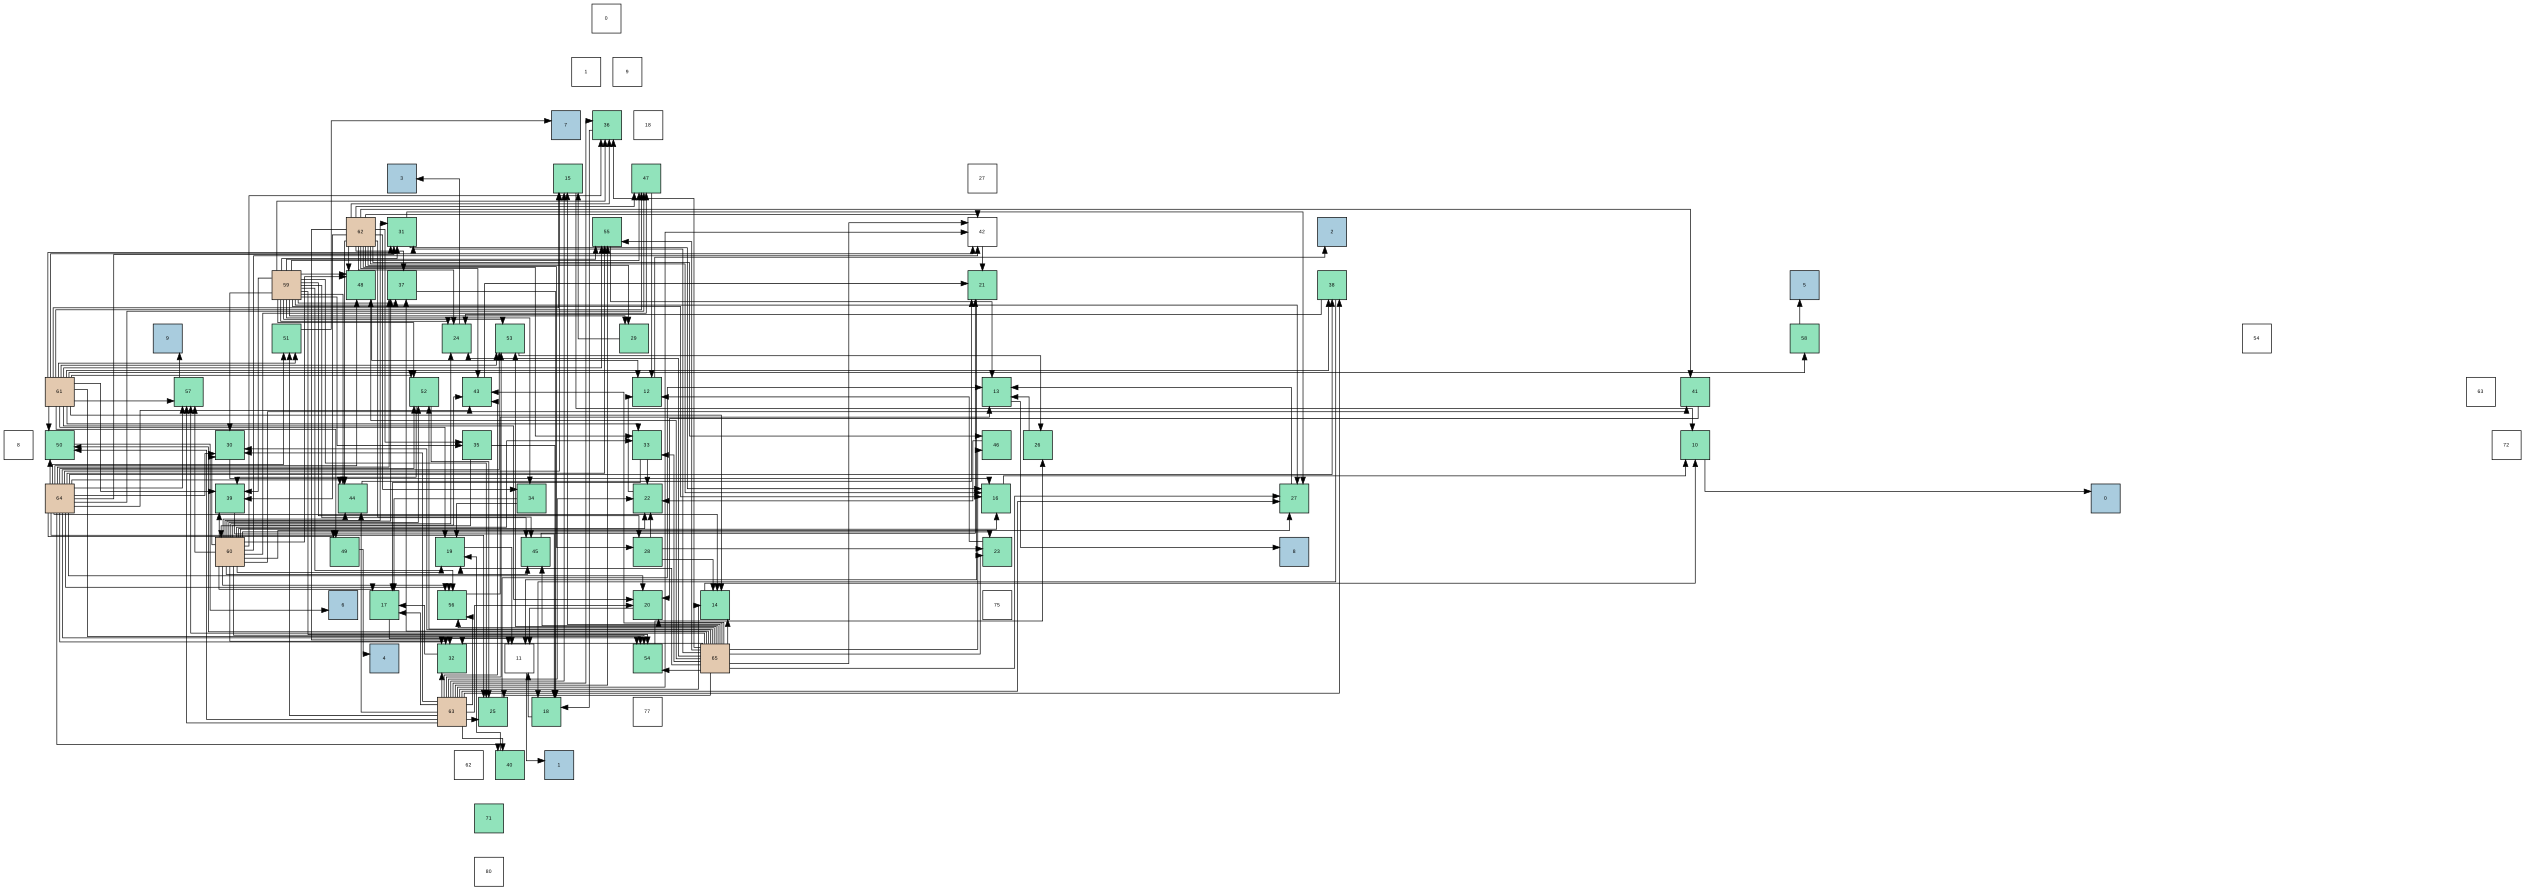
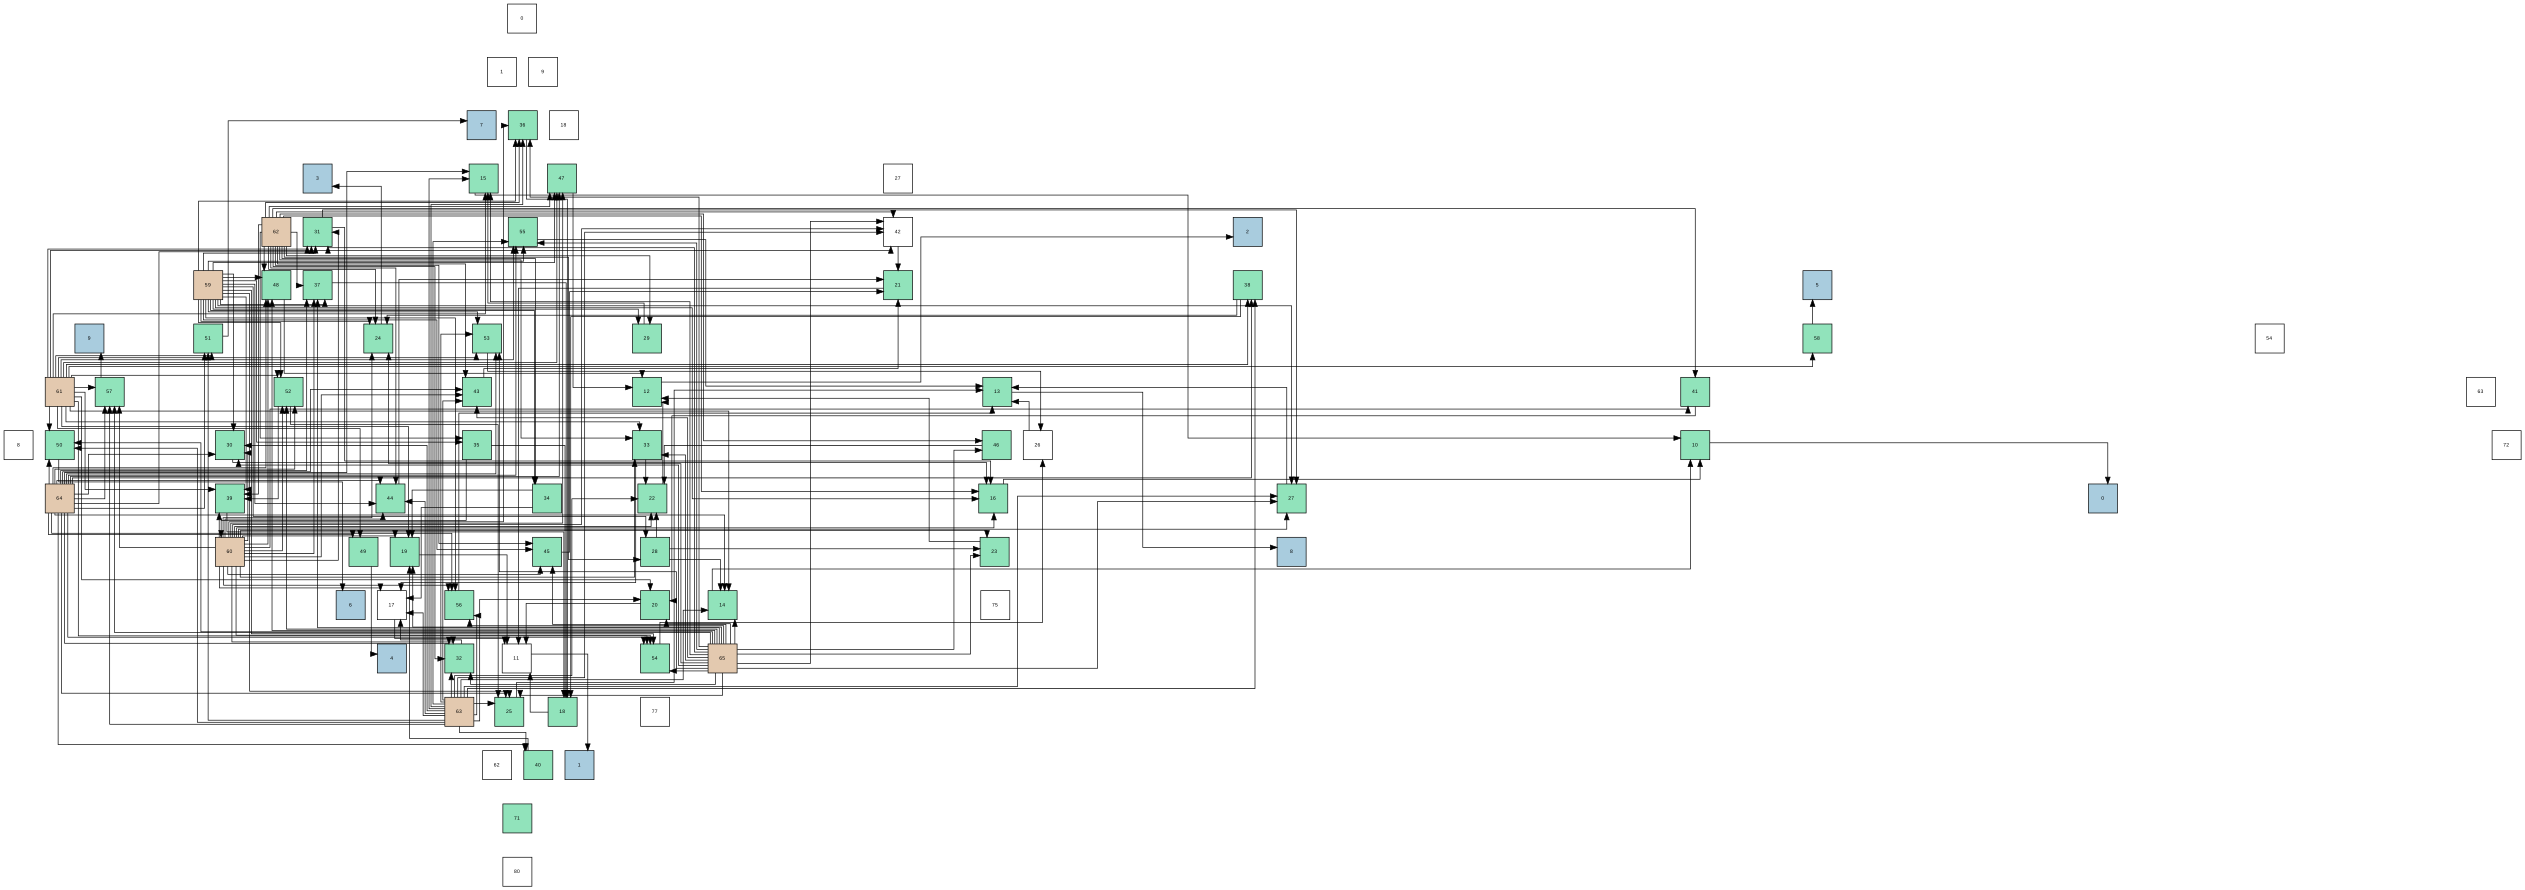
(1038, 445) -> (1038, 445)
(199, 576) -> none
(384, 605) -> (392, 605)
